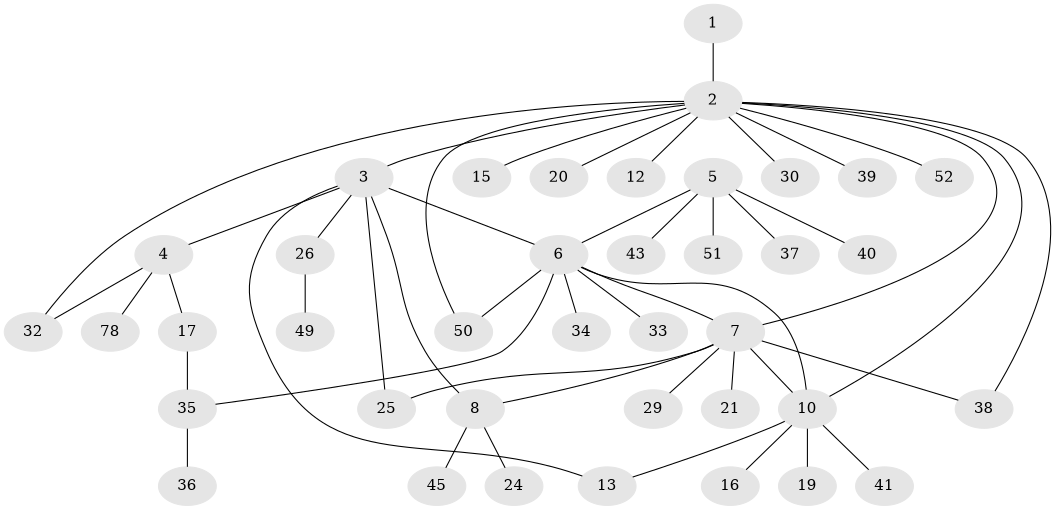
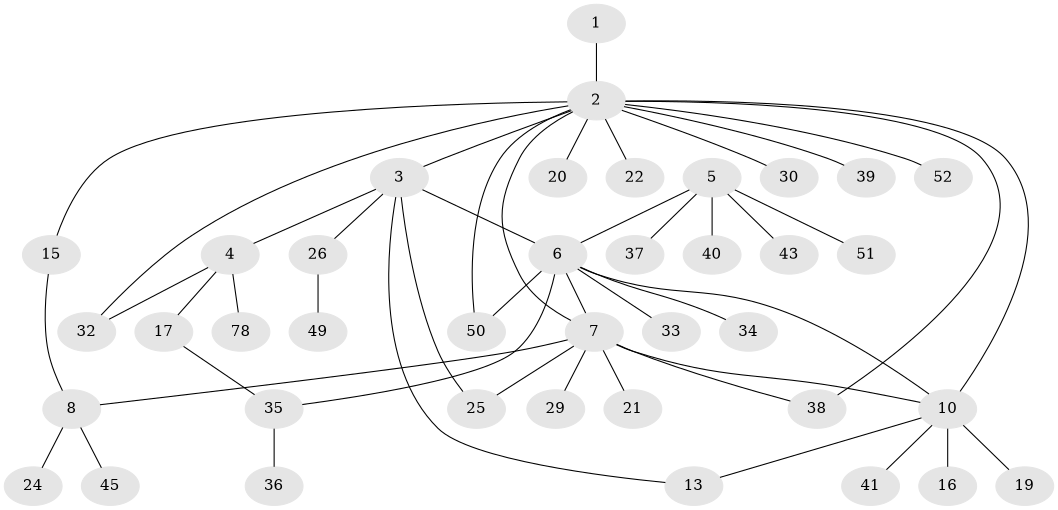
(636, 178) -> (635, 178)
(404, 300) -> (46, 334)
